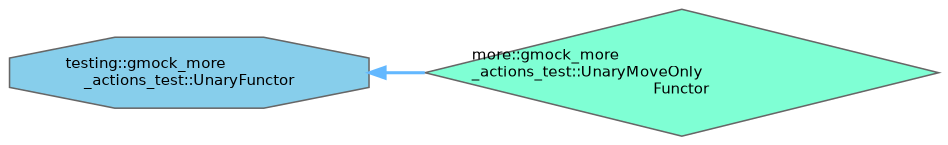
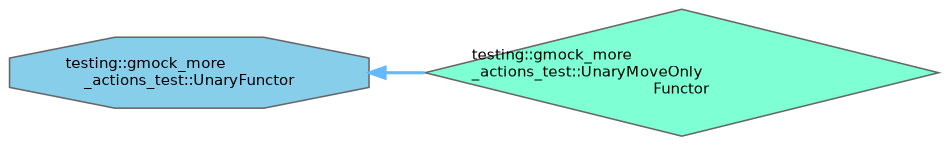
(682, 73) -> (682, 73)
